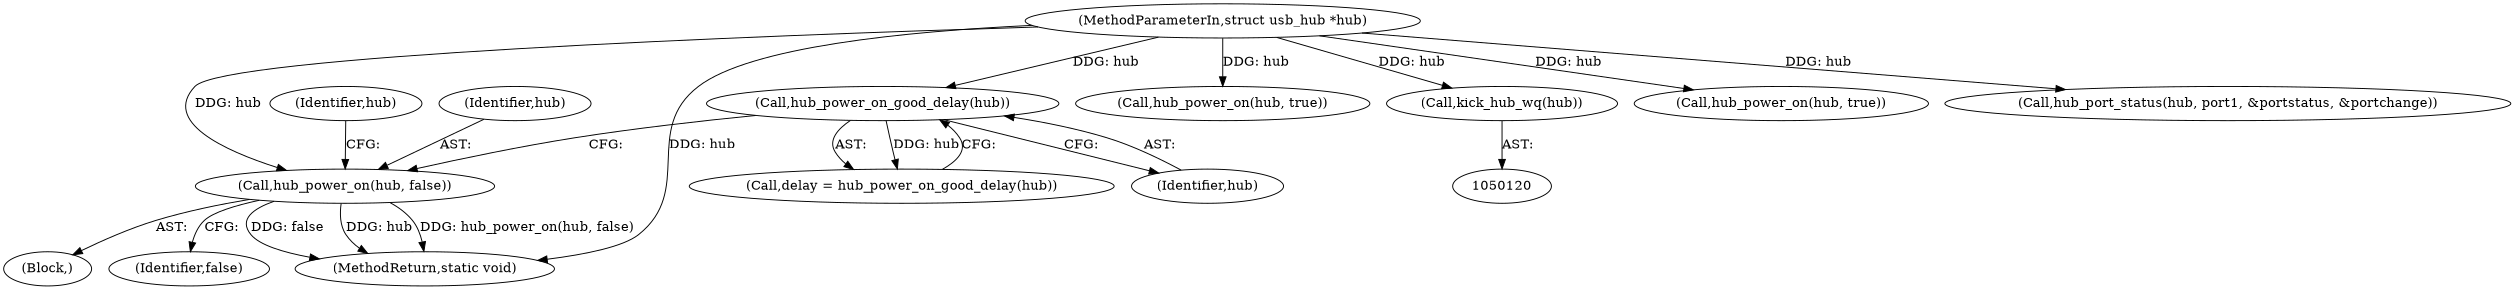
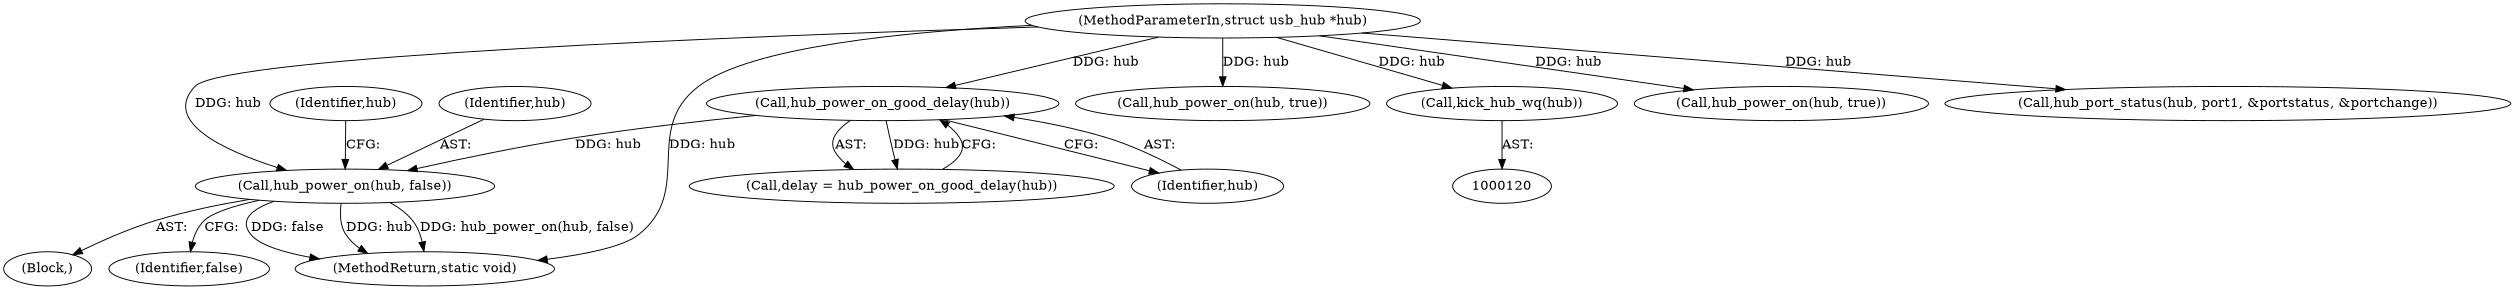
(608, 145) -> (608, 145)
(1502, 186) -> (1502, 186)
